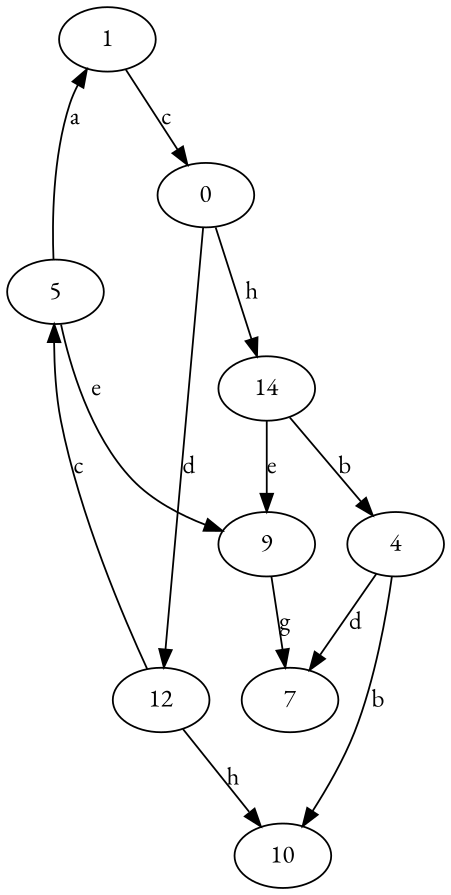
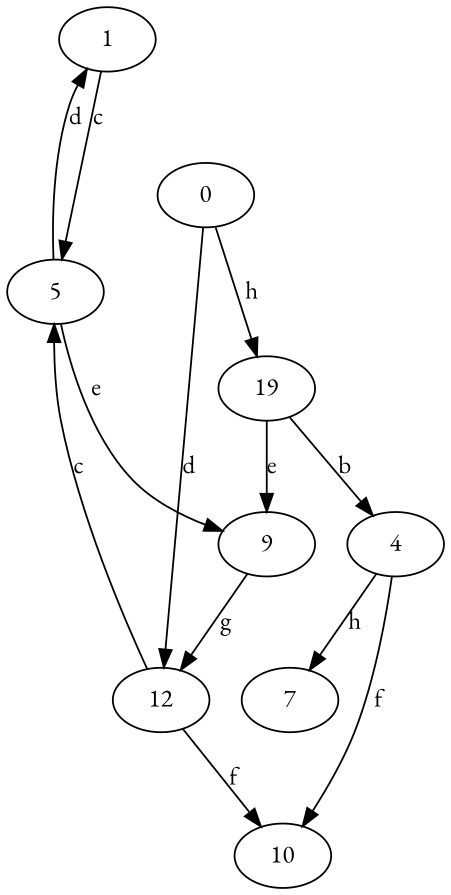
(152, 110) -> (83, 157)
(75, 117) -> (75, 117)
(267, 388) -> (267, 388)
(277, 613) -> (219, 614)
(355, 622) -> (355, 622)
(379, 700) -> (379, 700)
(234, 778) -> (234, 778)
